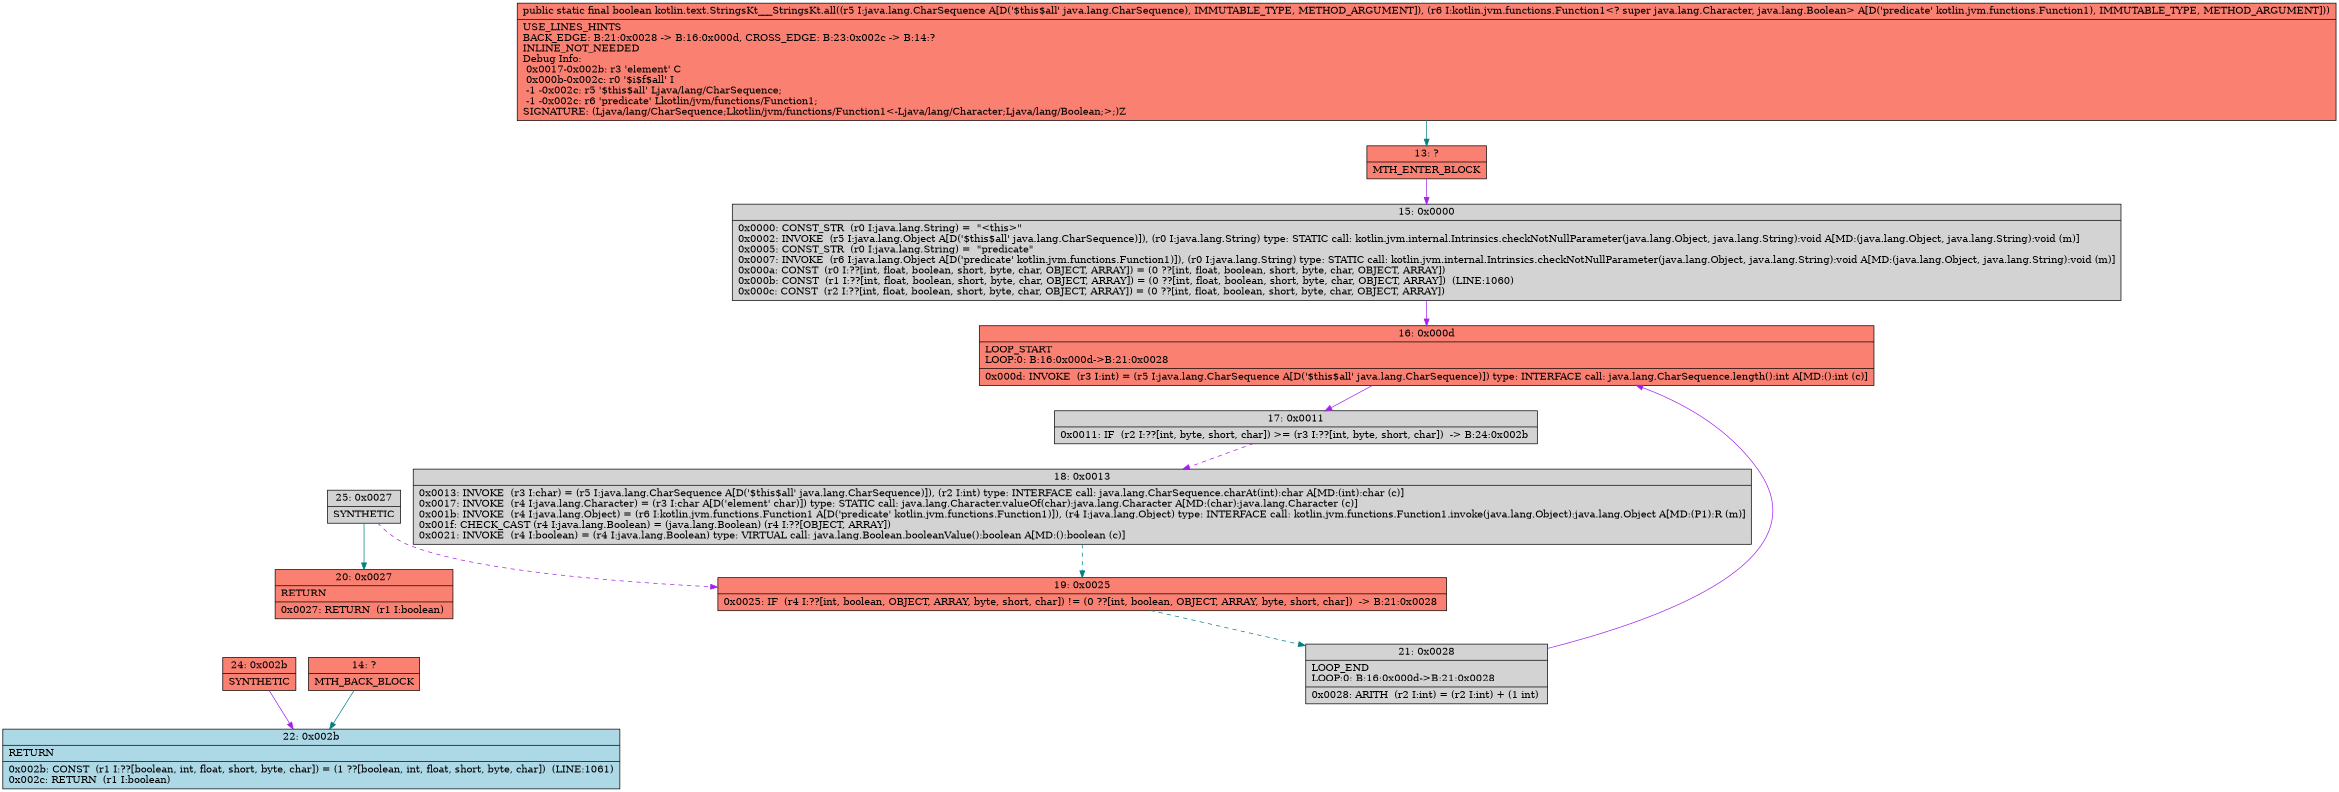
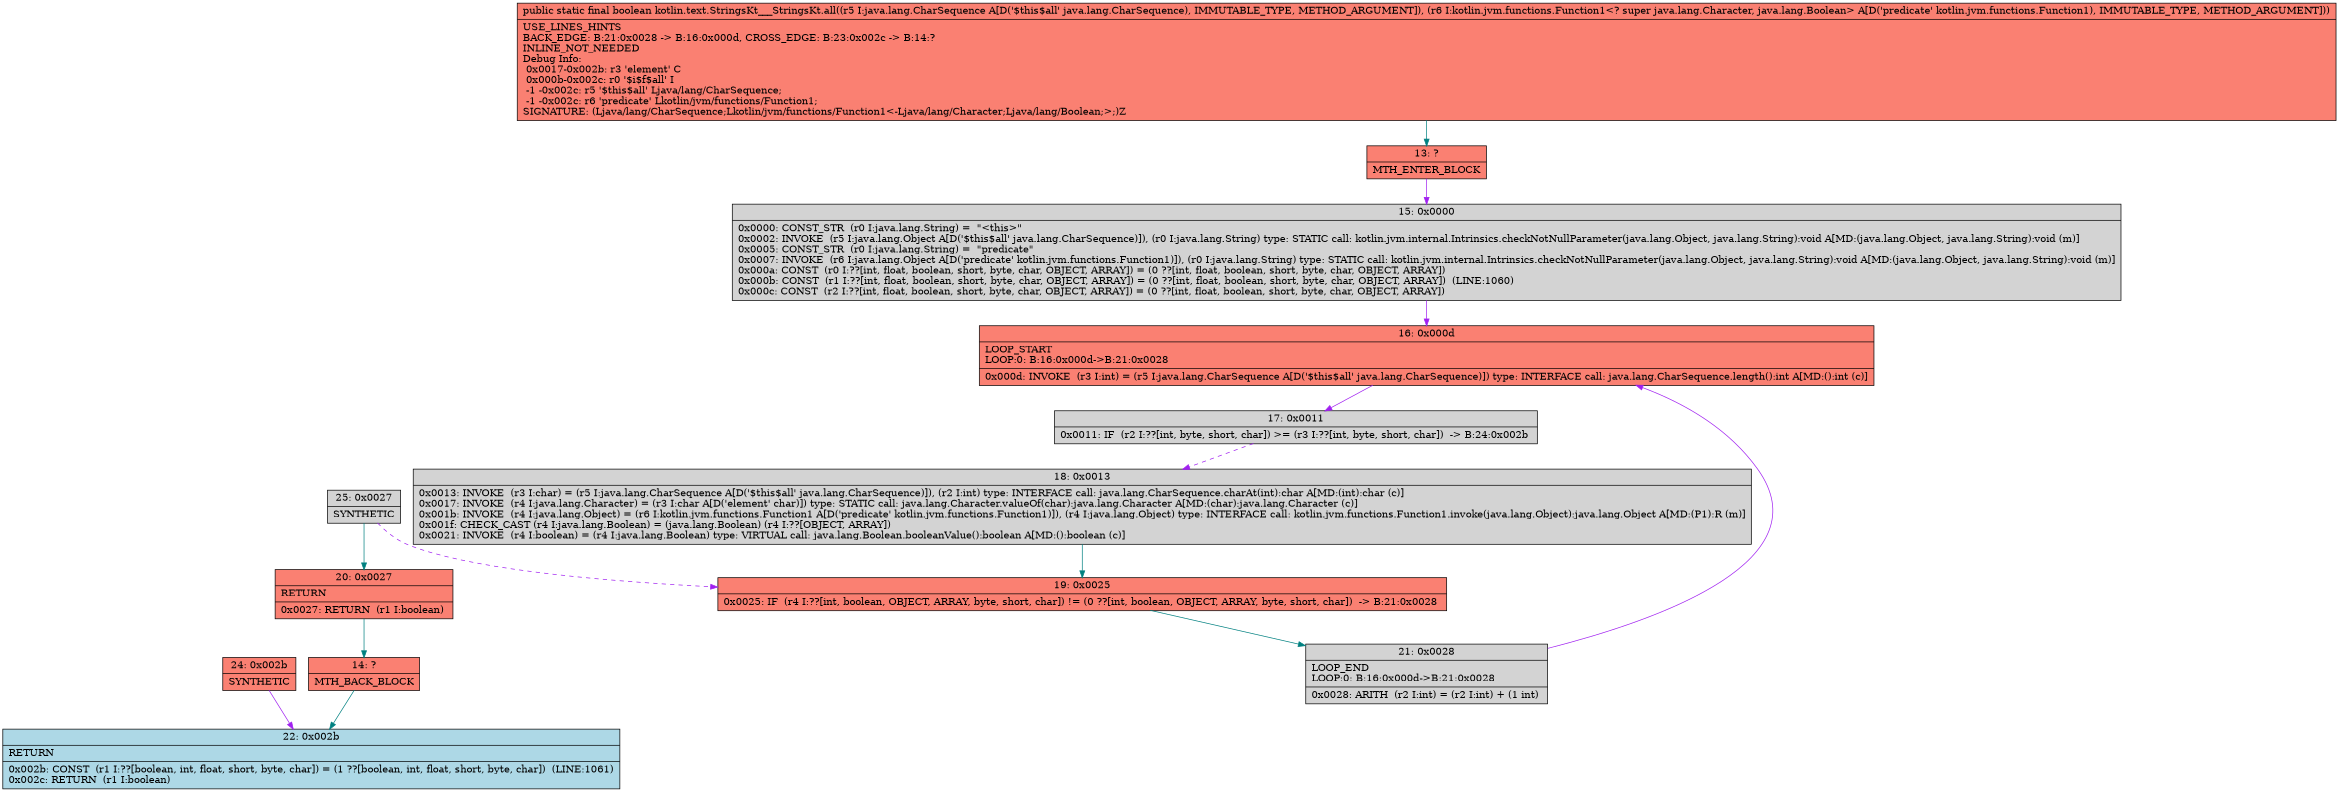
(1082, 557) -> (1082, 557)
(1224, 627) -> (1224, 627)
none -> (364, 635)
